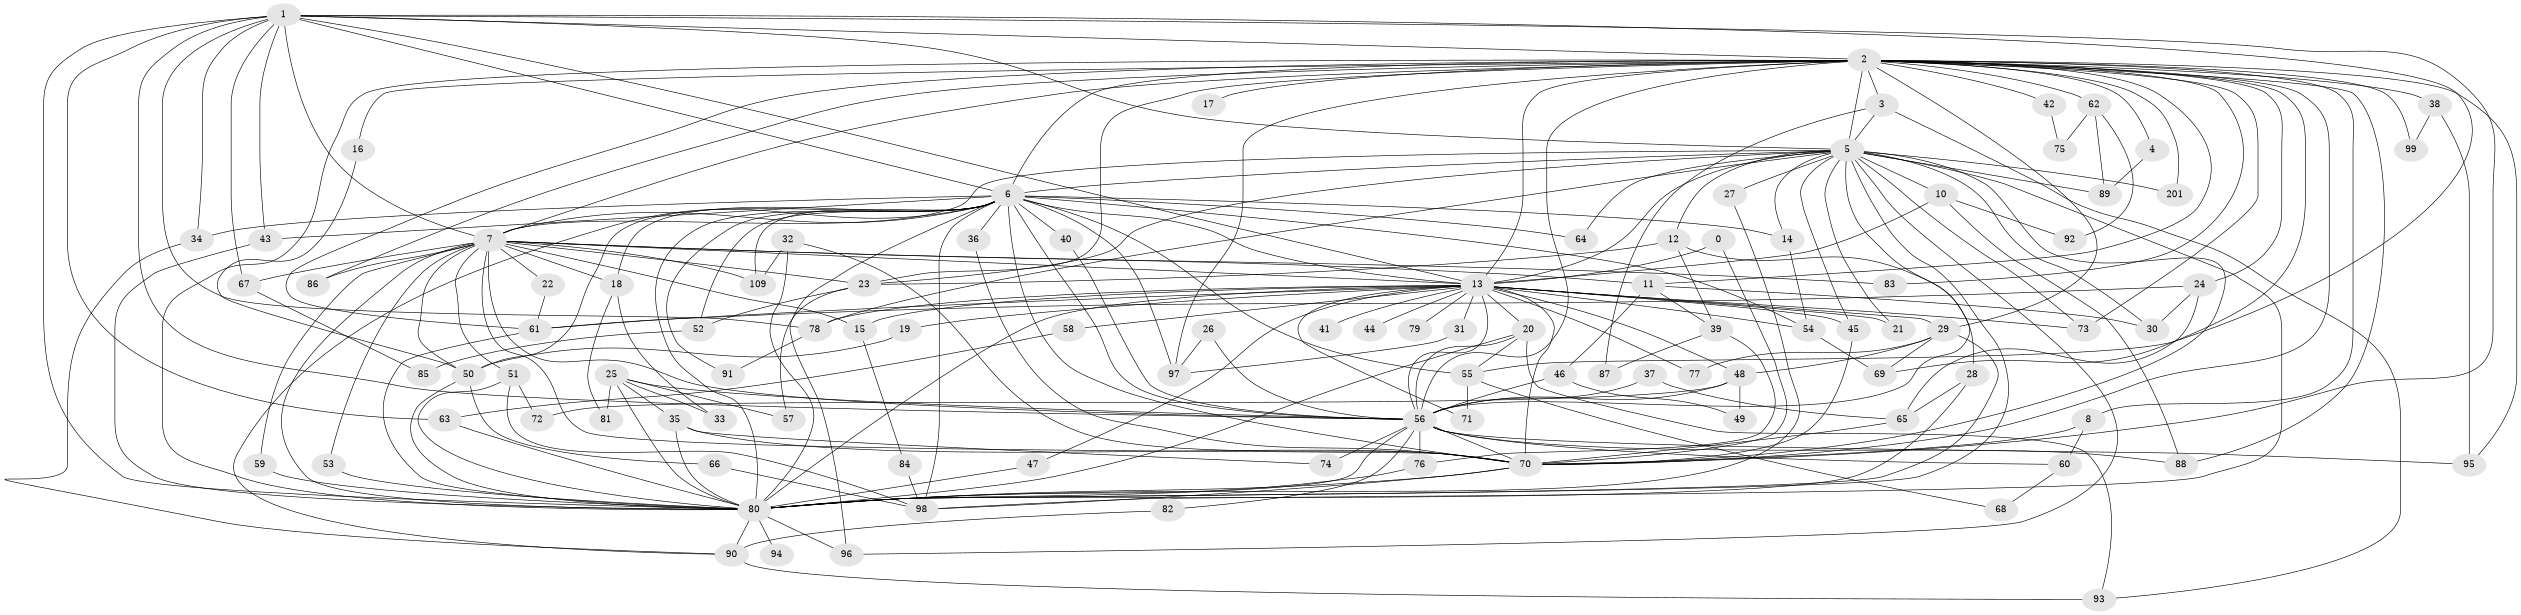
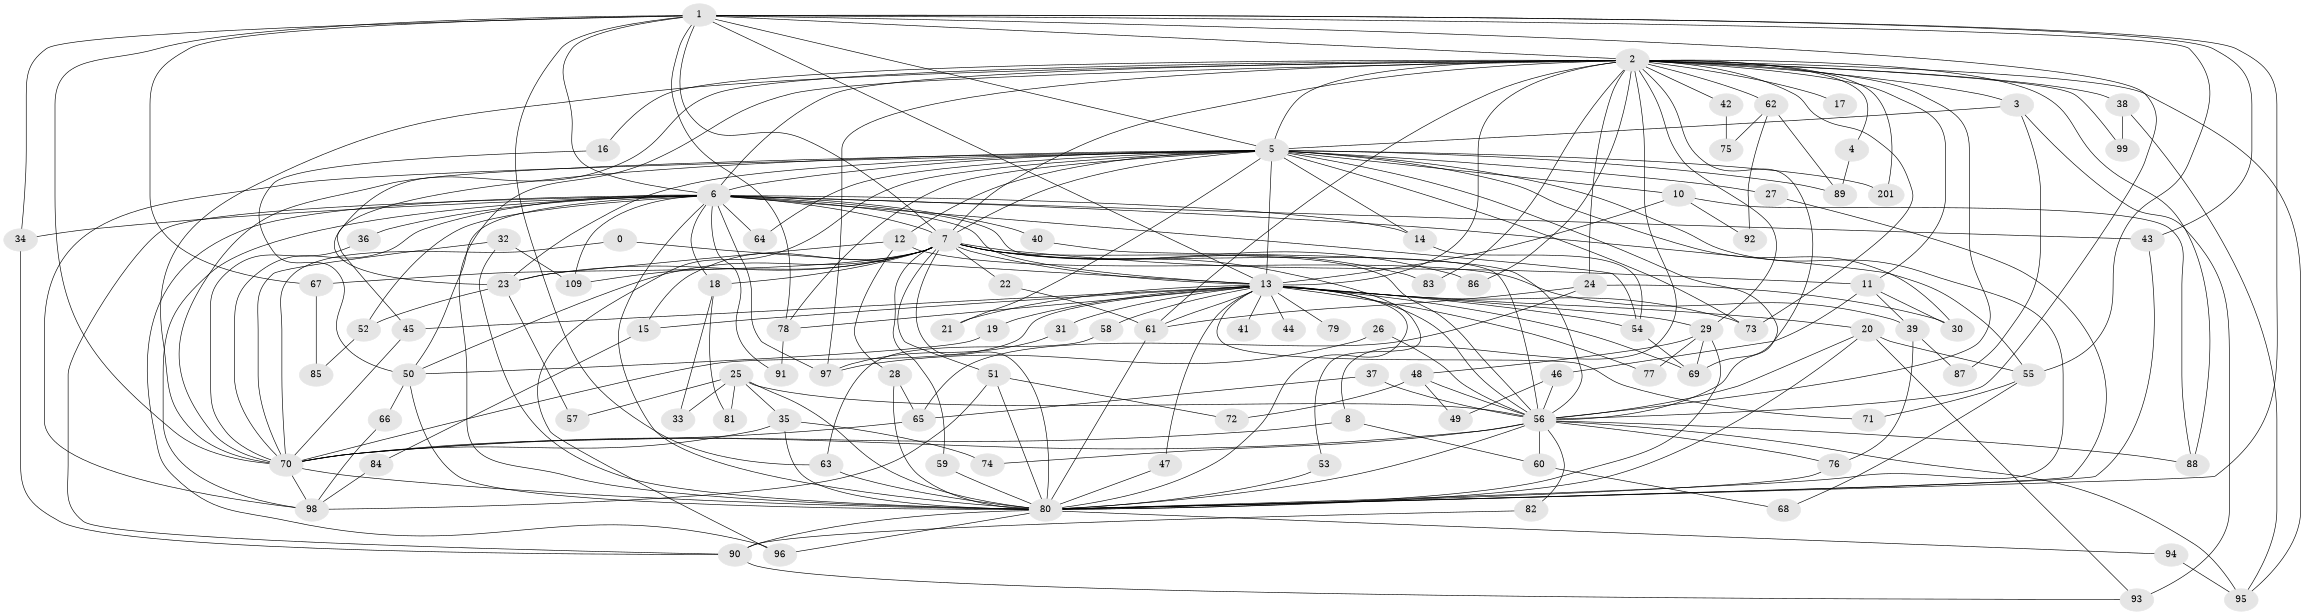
(1607, 319) -> (1485, 312)
(733, 444) -> none
none -> (2206, 577)
